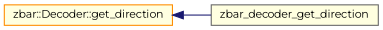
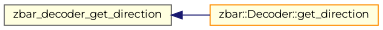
(197, 15) -> (196, 15)
